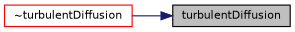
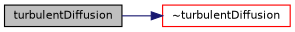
(146, 16) -> (137, 16)
